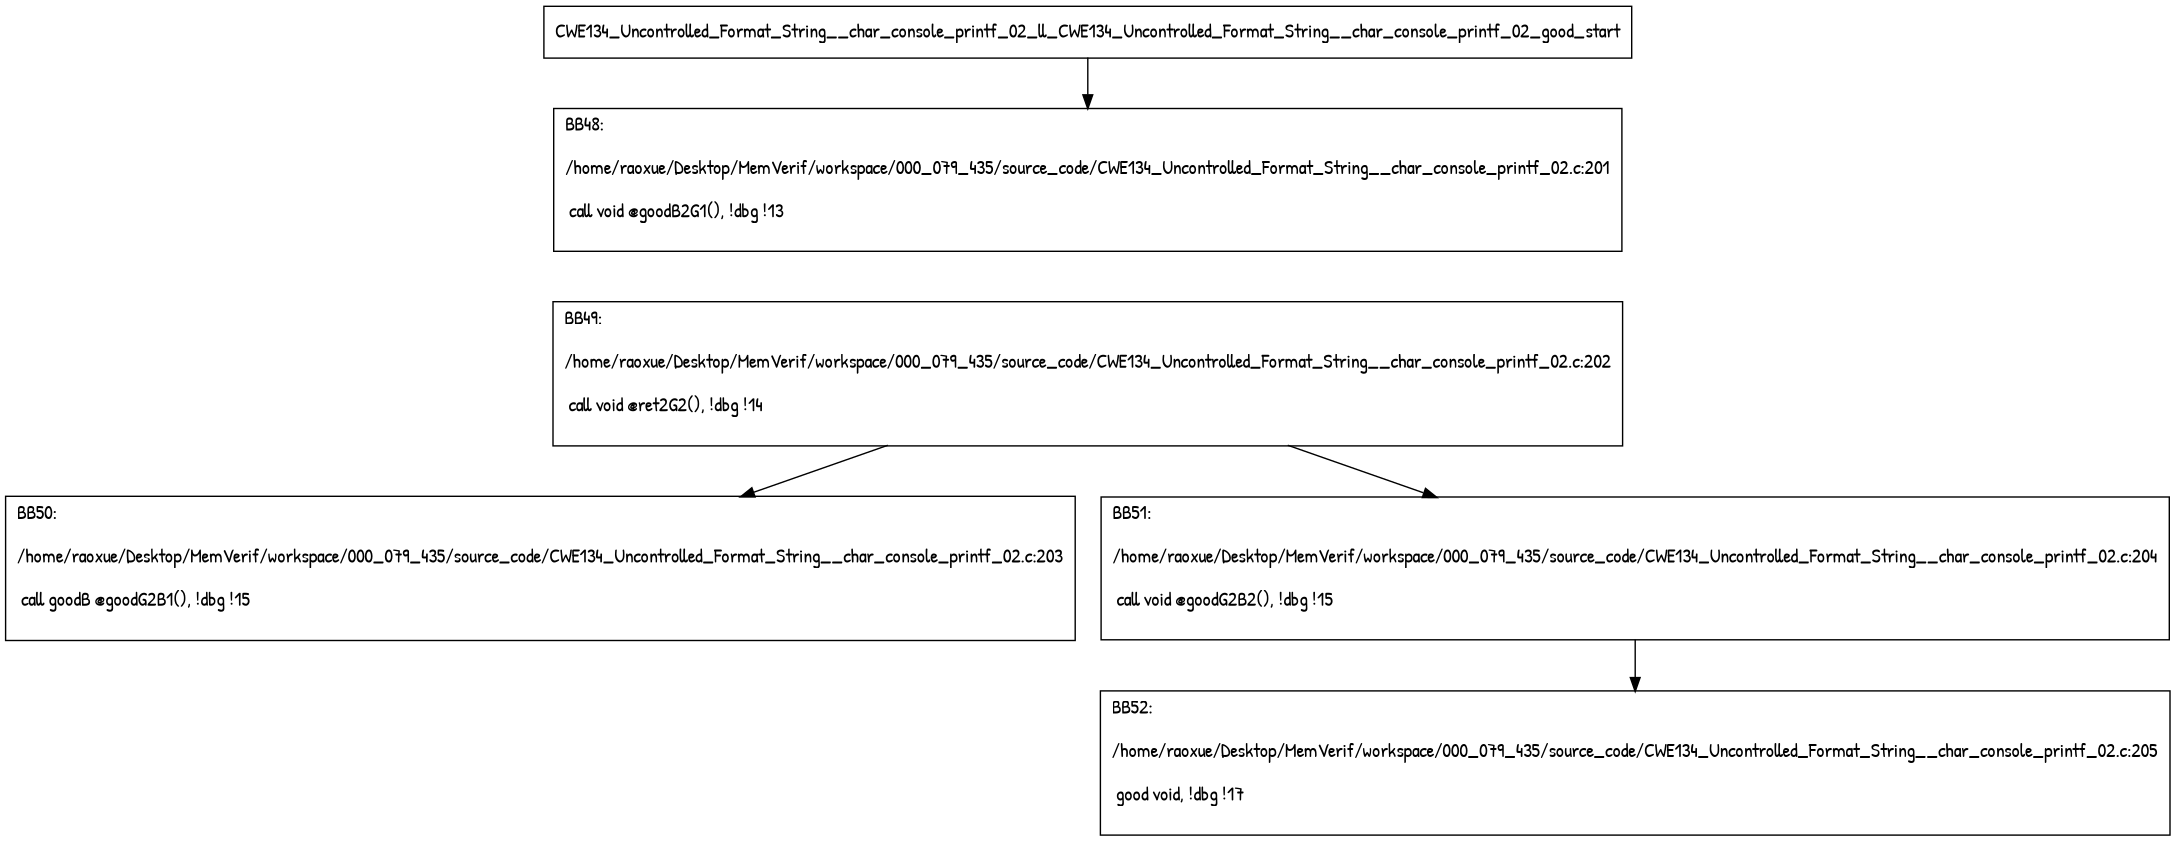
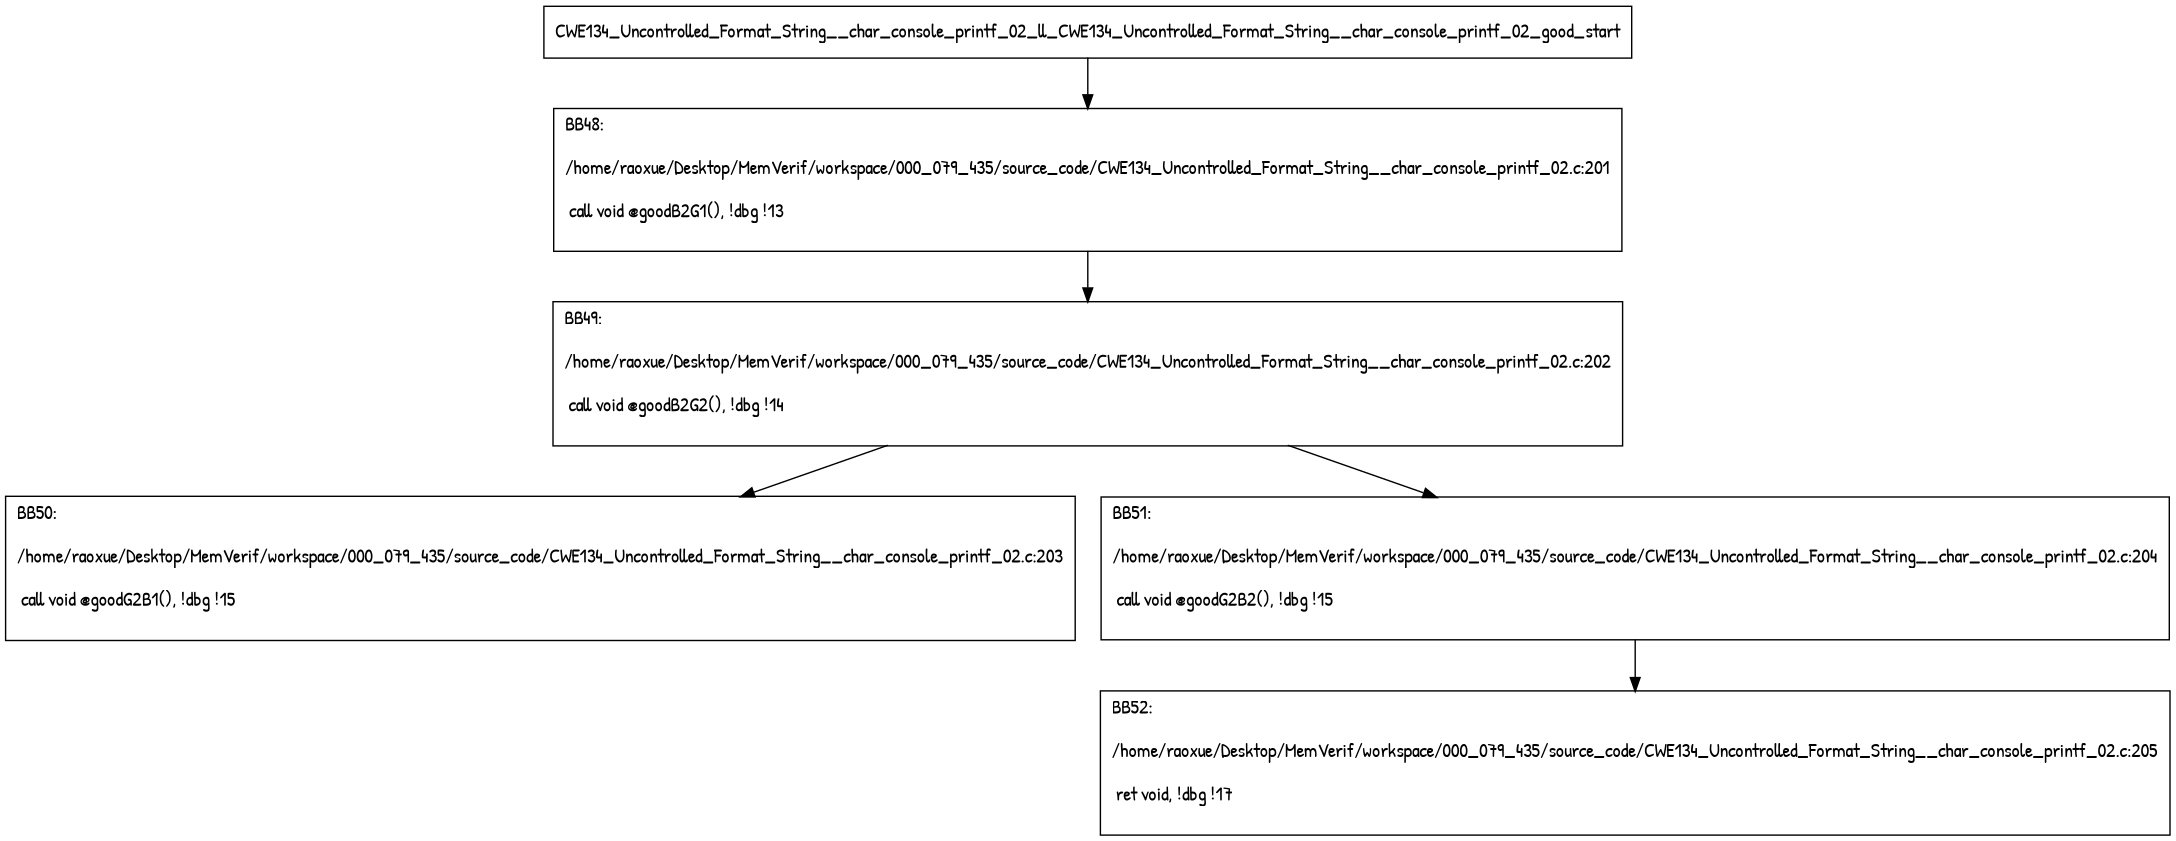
none -> (1088, 269)
(664, 405) -> (674, 405)
(134, 600) -> (127, 600)
(1178, 794) -> (1172, 794)
